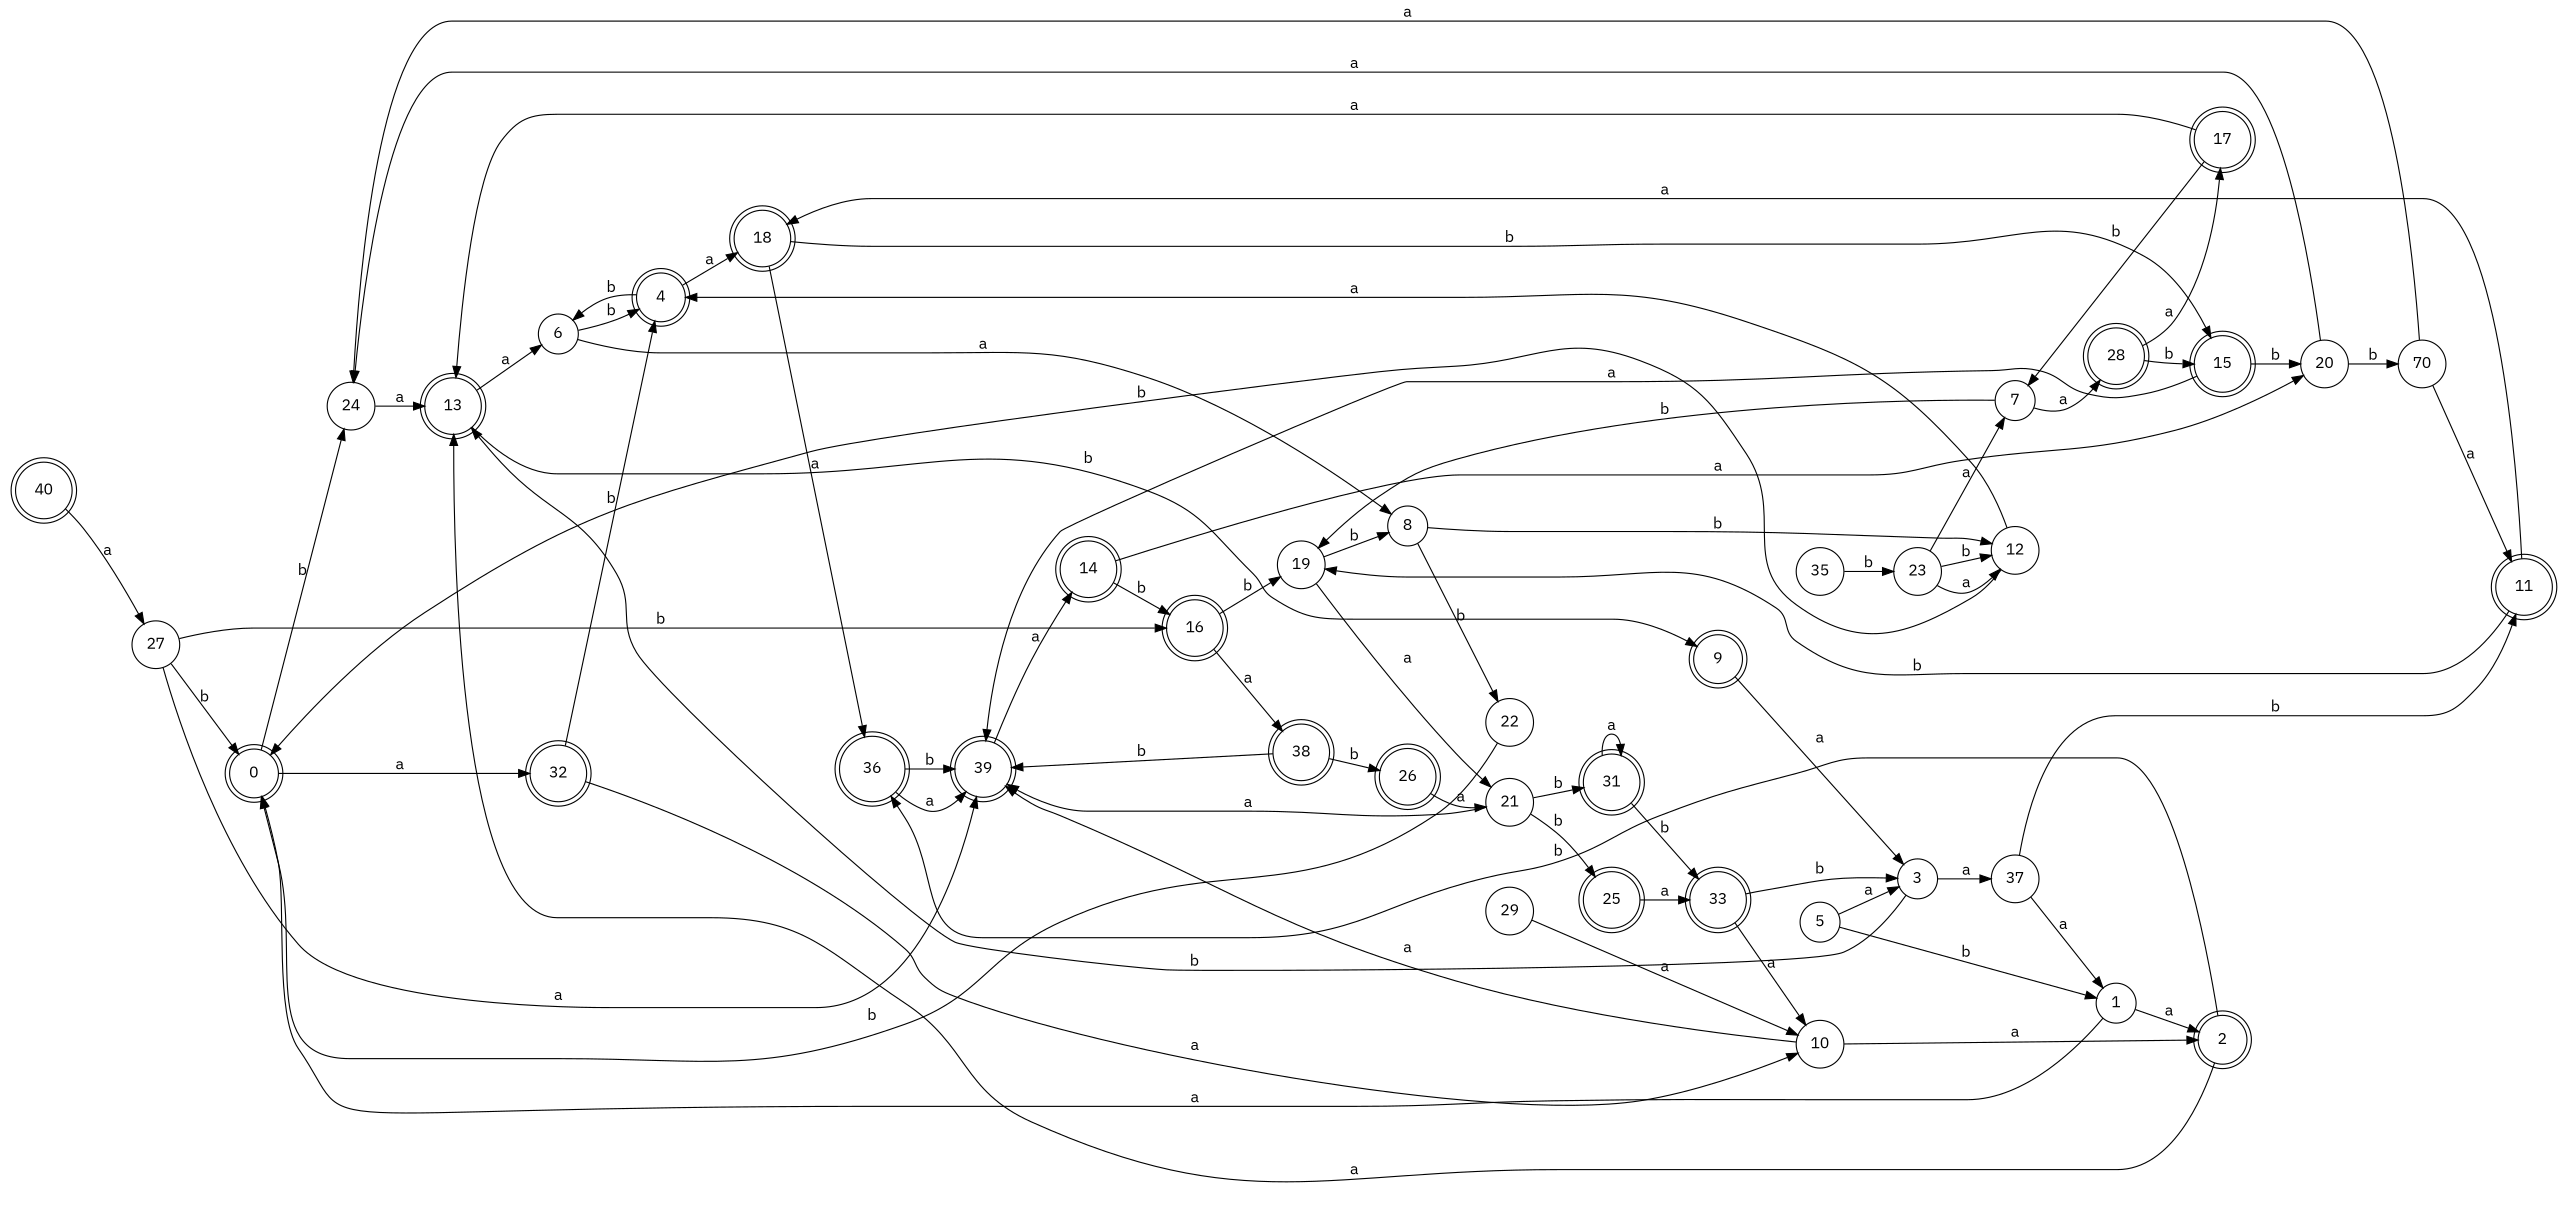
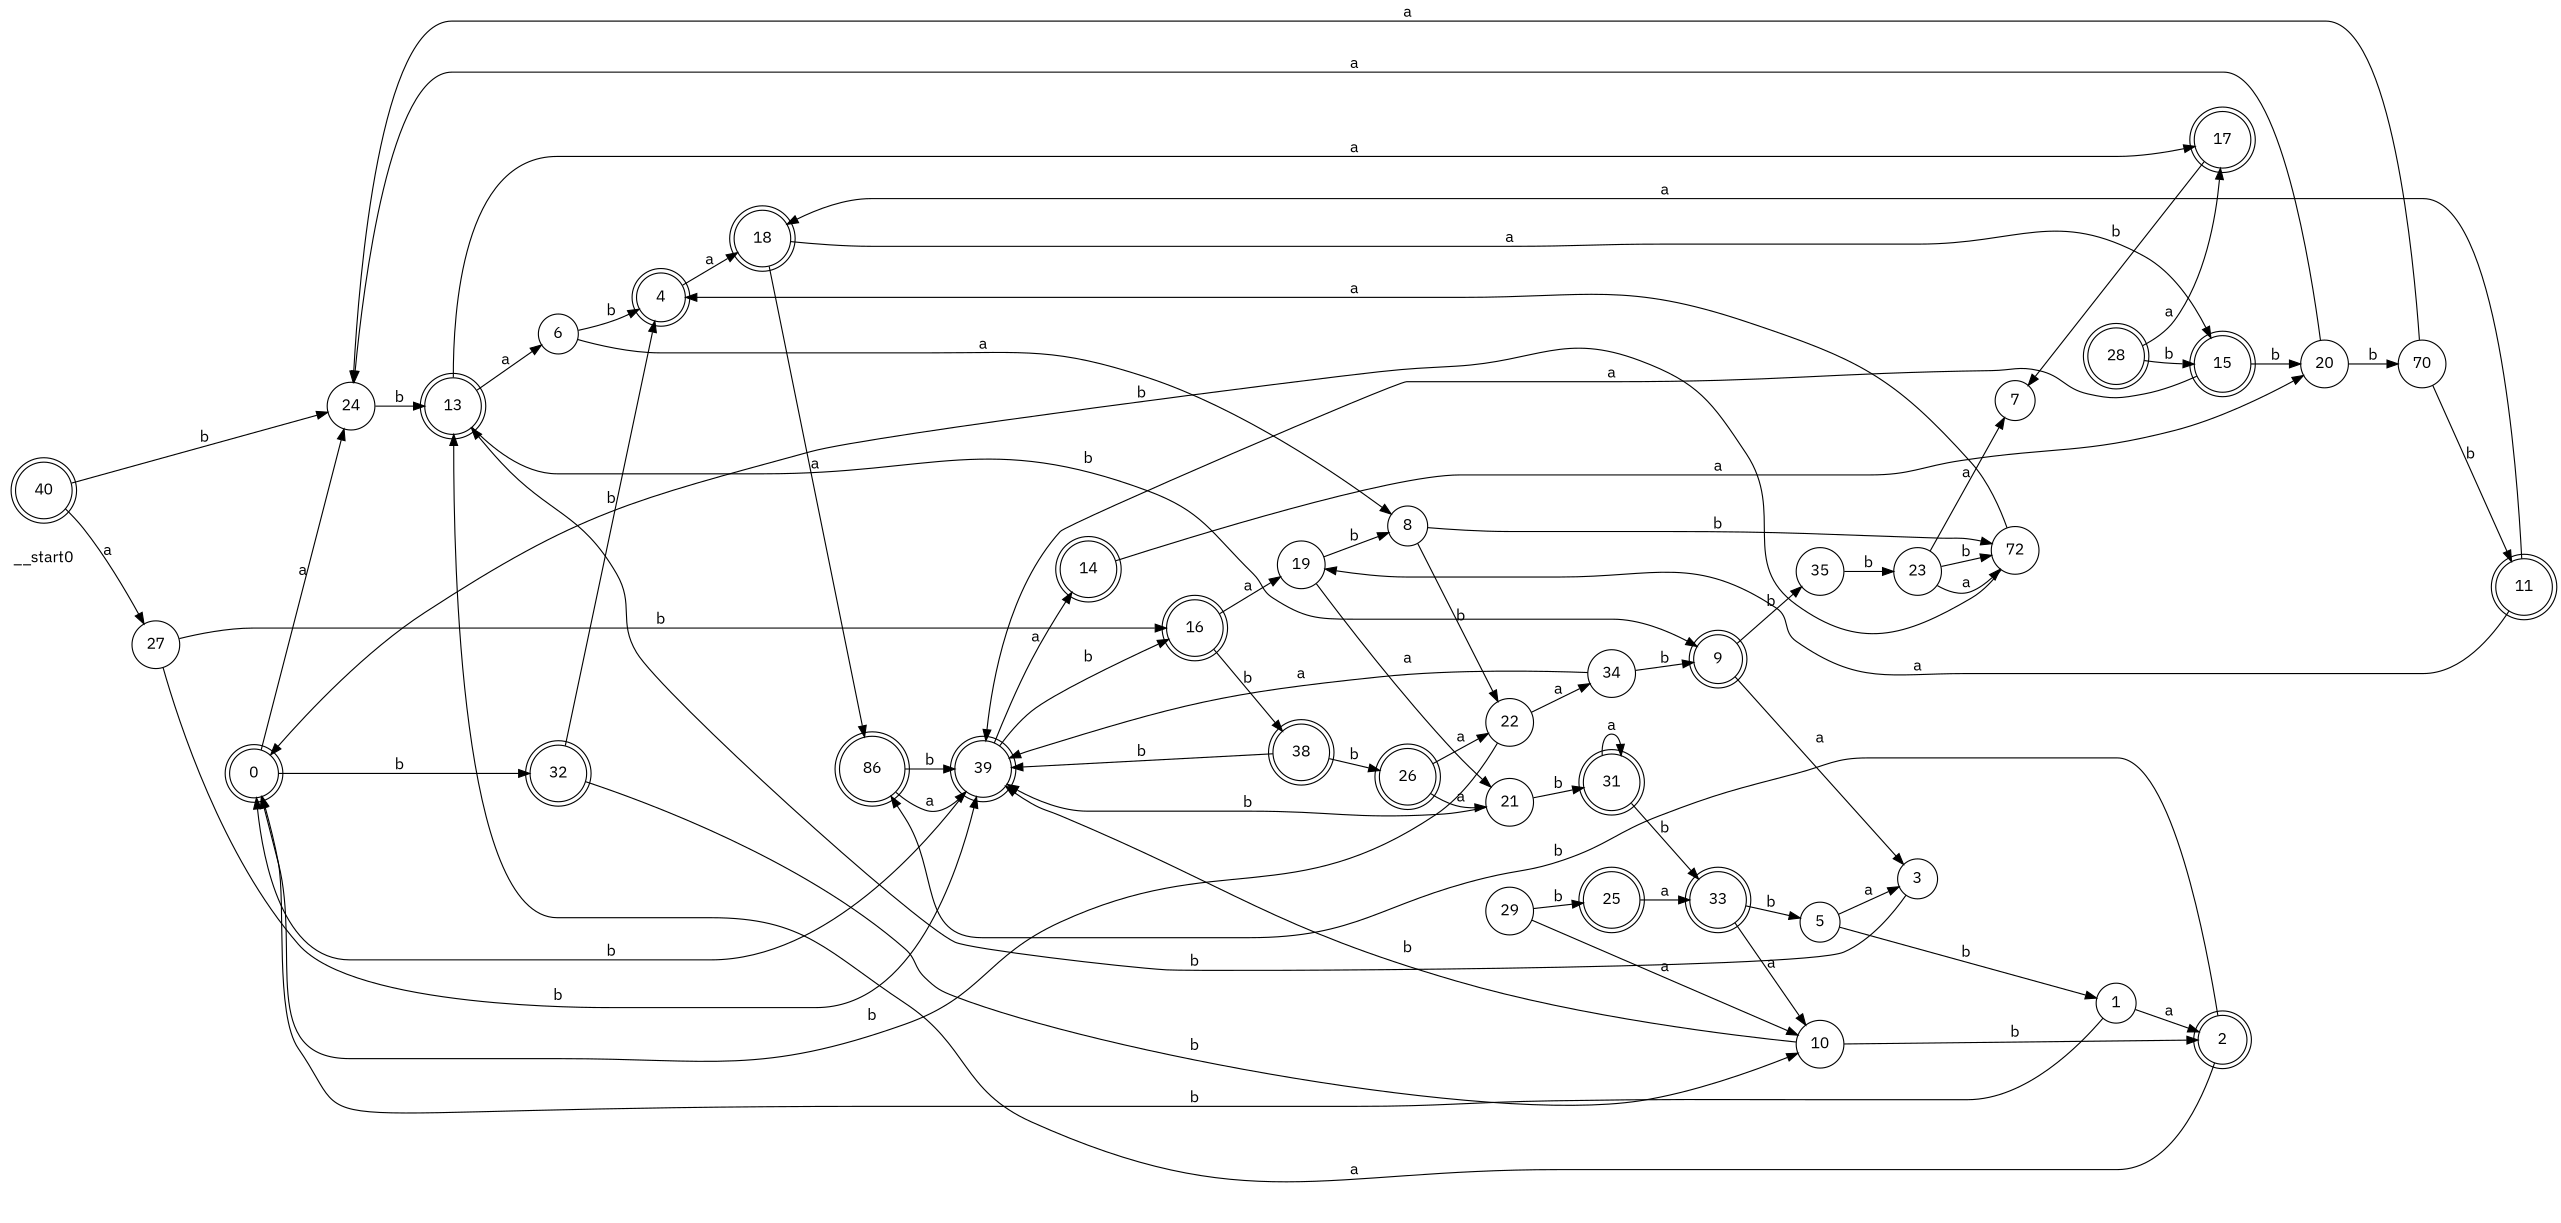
(1229, 114) -> (1237, 156)
(1510, 238) -> (1510, 238)
(607, 298) -> none
(400, 398) -> (400, 398)
(2067, 409) -> none
(1647, 422) -> none
none -> (194, 449)
(2471, 454) -> (2471, 454)
(2015, 550) -> (2015, 550)
none -> (44, 558)
(303, 571) -> (303, 571)
(1248, 586) -> (1248, 586)
(1137, 596) -> (1073, 686)
none -> (1765, 619)
(1918, 666) -> (1918, 666)
none -> (1612, 674)
(1248, 679) -> (1248, 679)
(202, 705) -> (592, 960)
none -> (1461, 748)
(400, 765) -> (400, 765)
(872, 769) -> (872, 769)
(1248, 803) -> (1248, 803)
(1562, 838) -> (1553, 906)
(2015, 879) -> none
(1816, 881) -> (1768, 911)
(1408, 948) -> (1408, 948)
(558, 996) -> (558, 996)
(2015, 1033) -> (2015, 1033)
(1195, 1046) -> (1195, 1046)
(1195, 1098) -> (1195, 1098)
